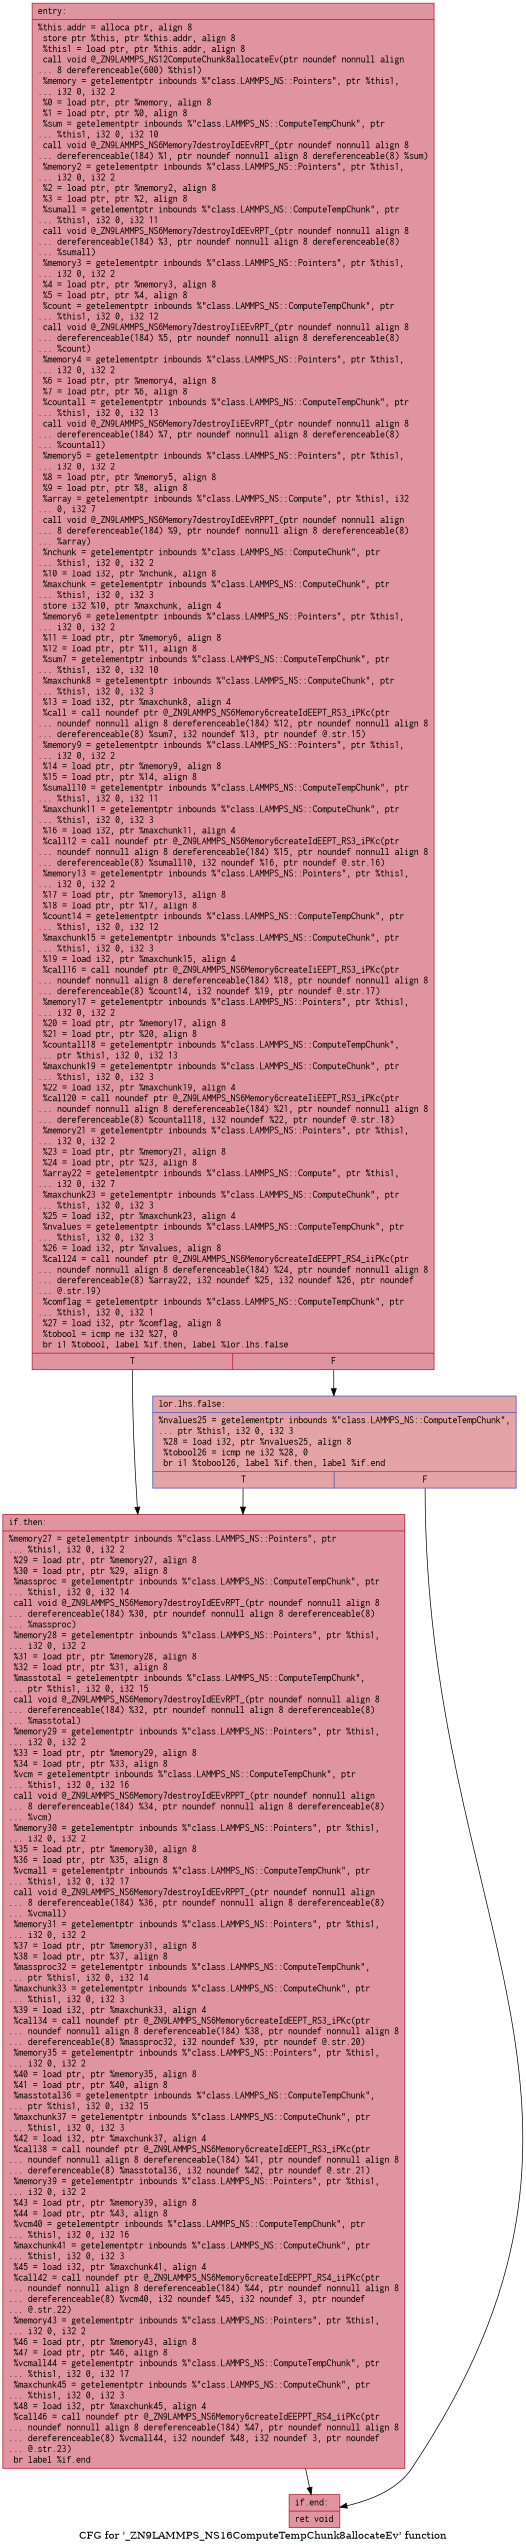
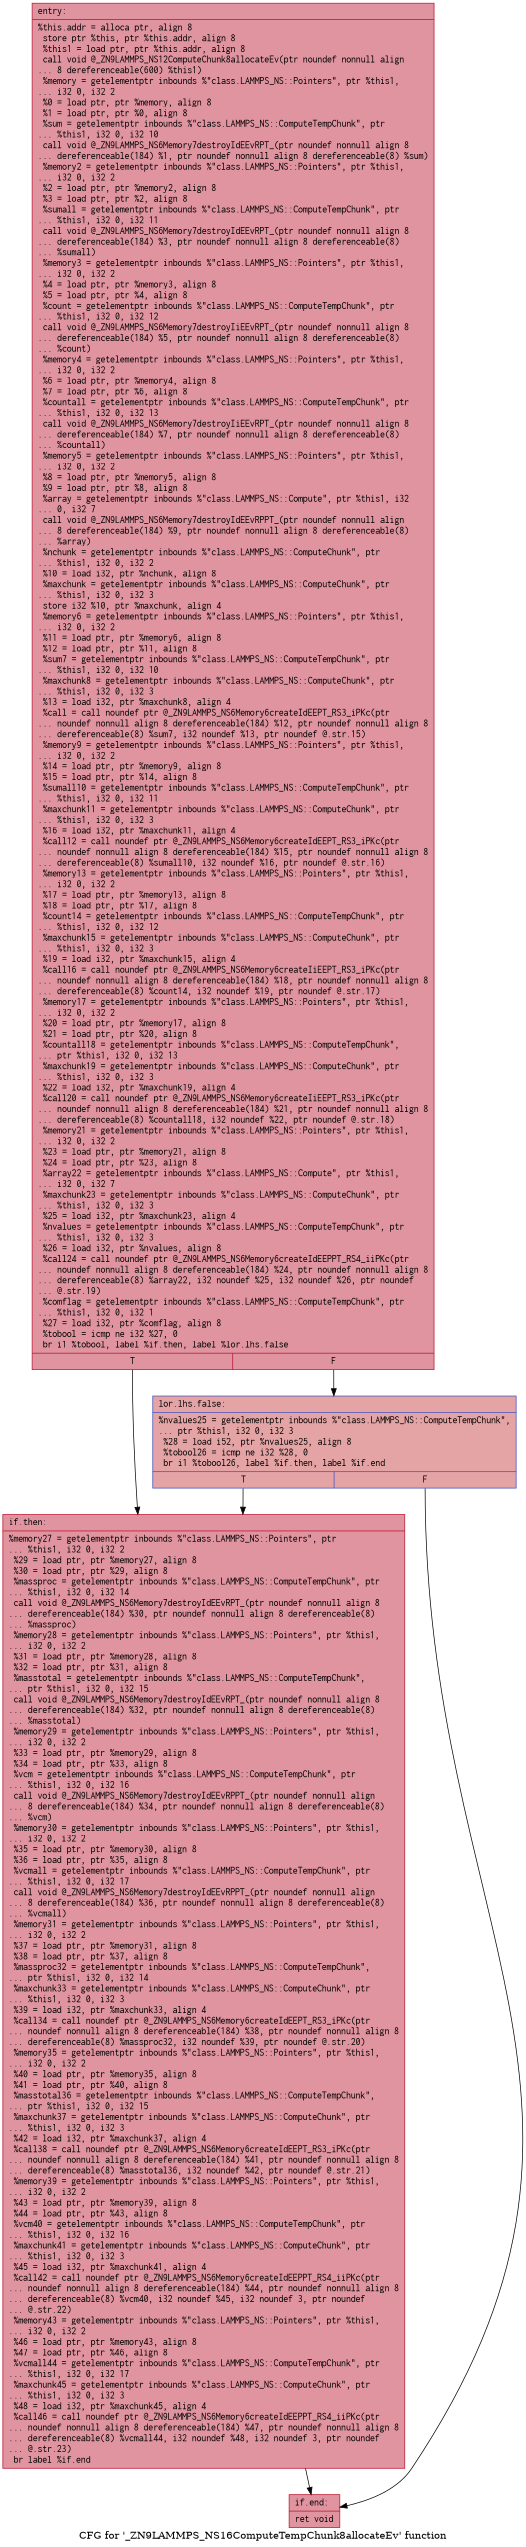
(255, 1442) -> (255, 1442)
